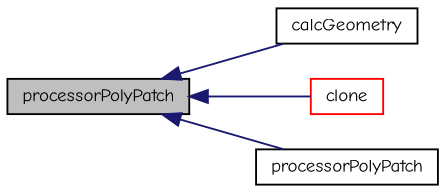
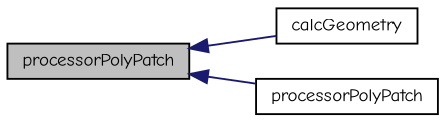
(347, 96) -> none
